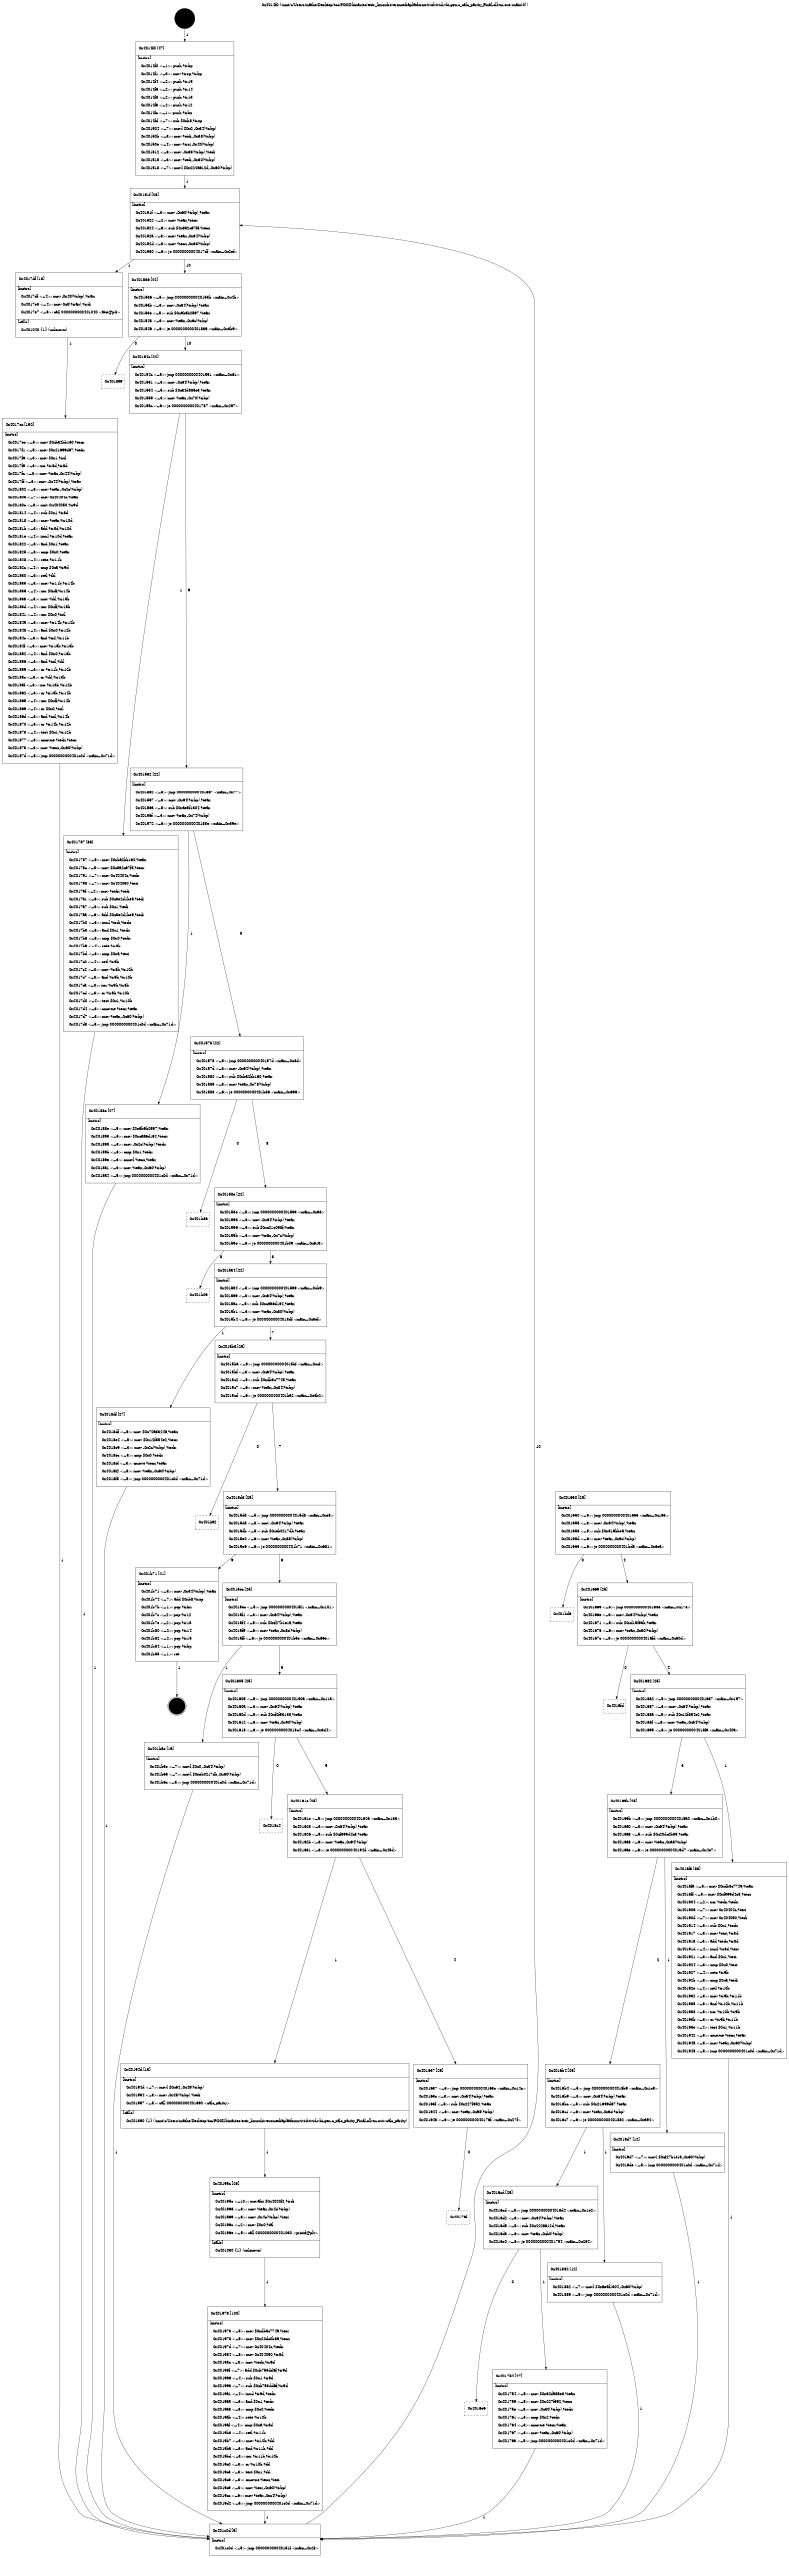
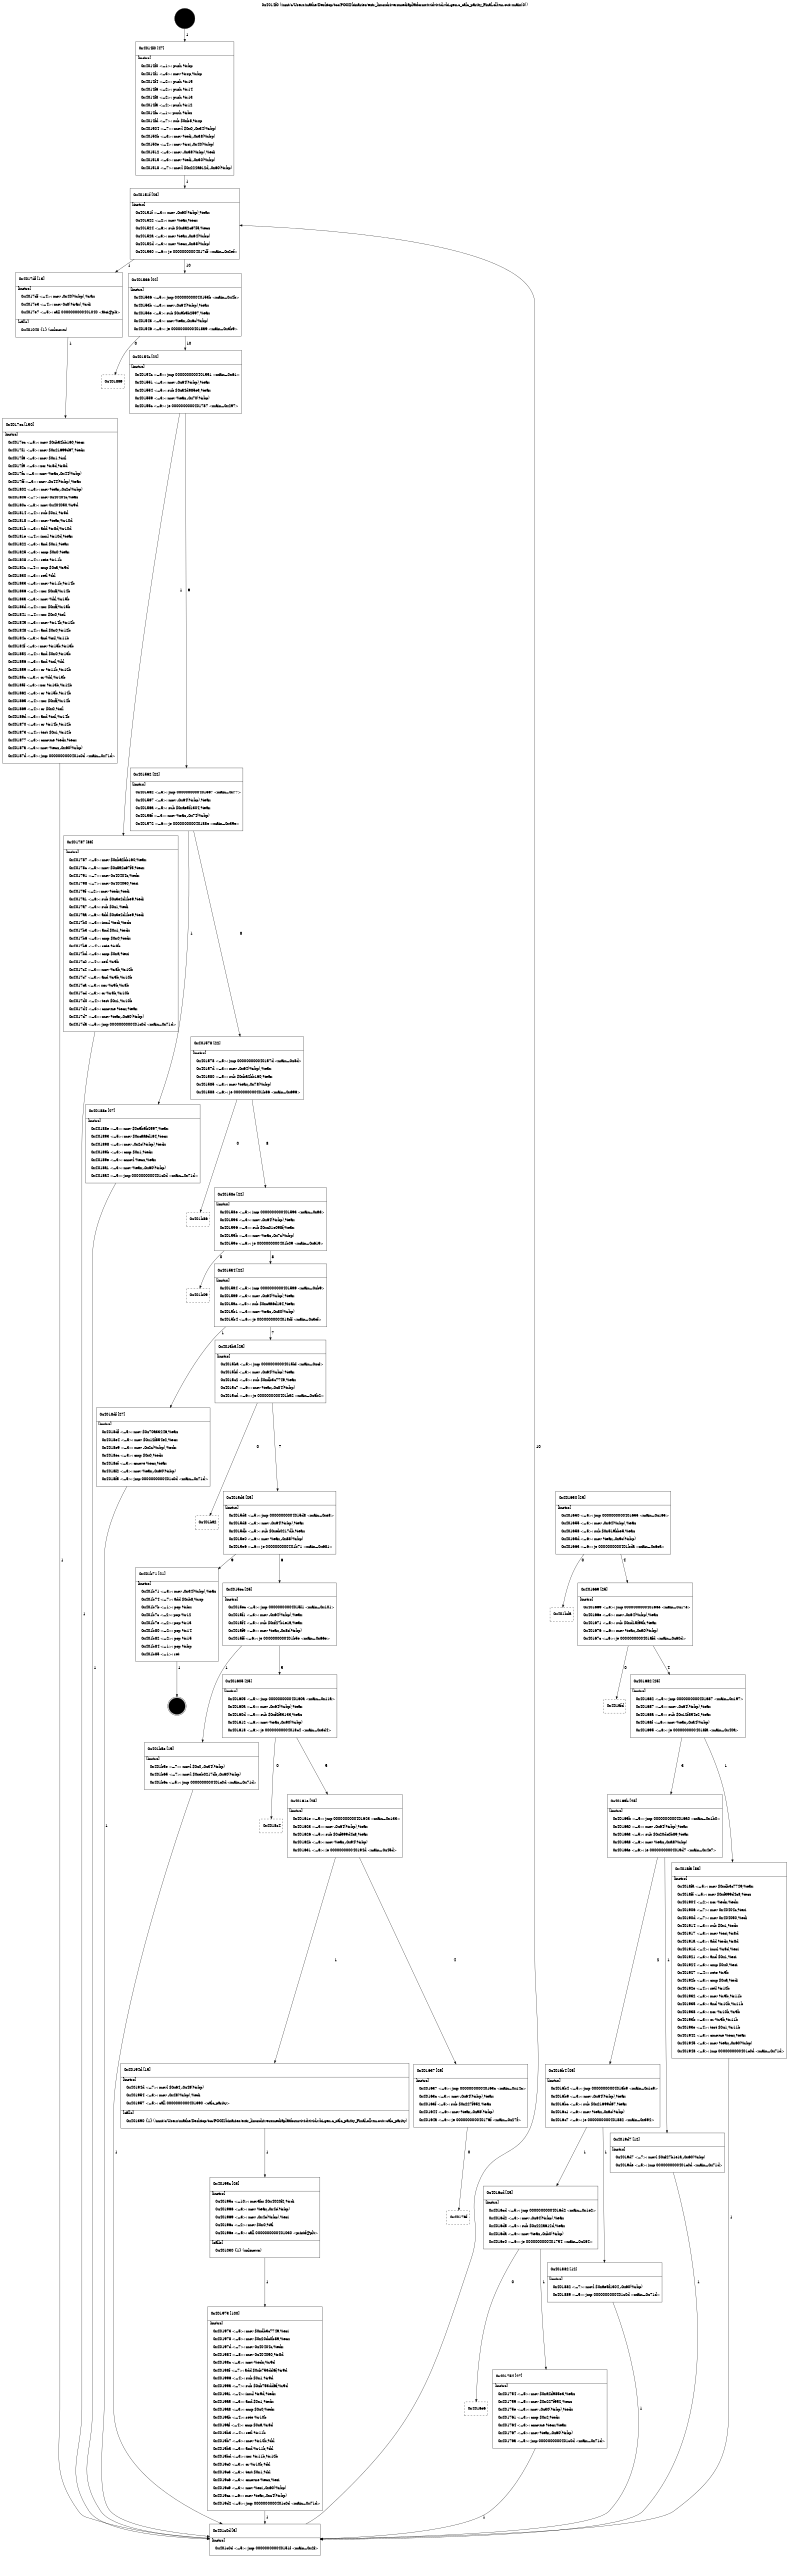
(220, 1257) -> (220, 1257)
